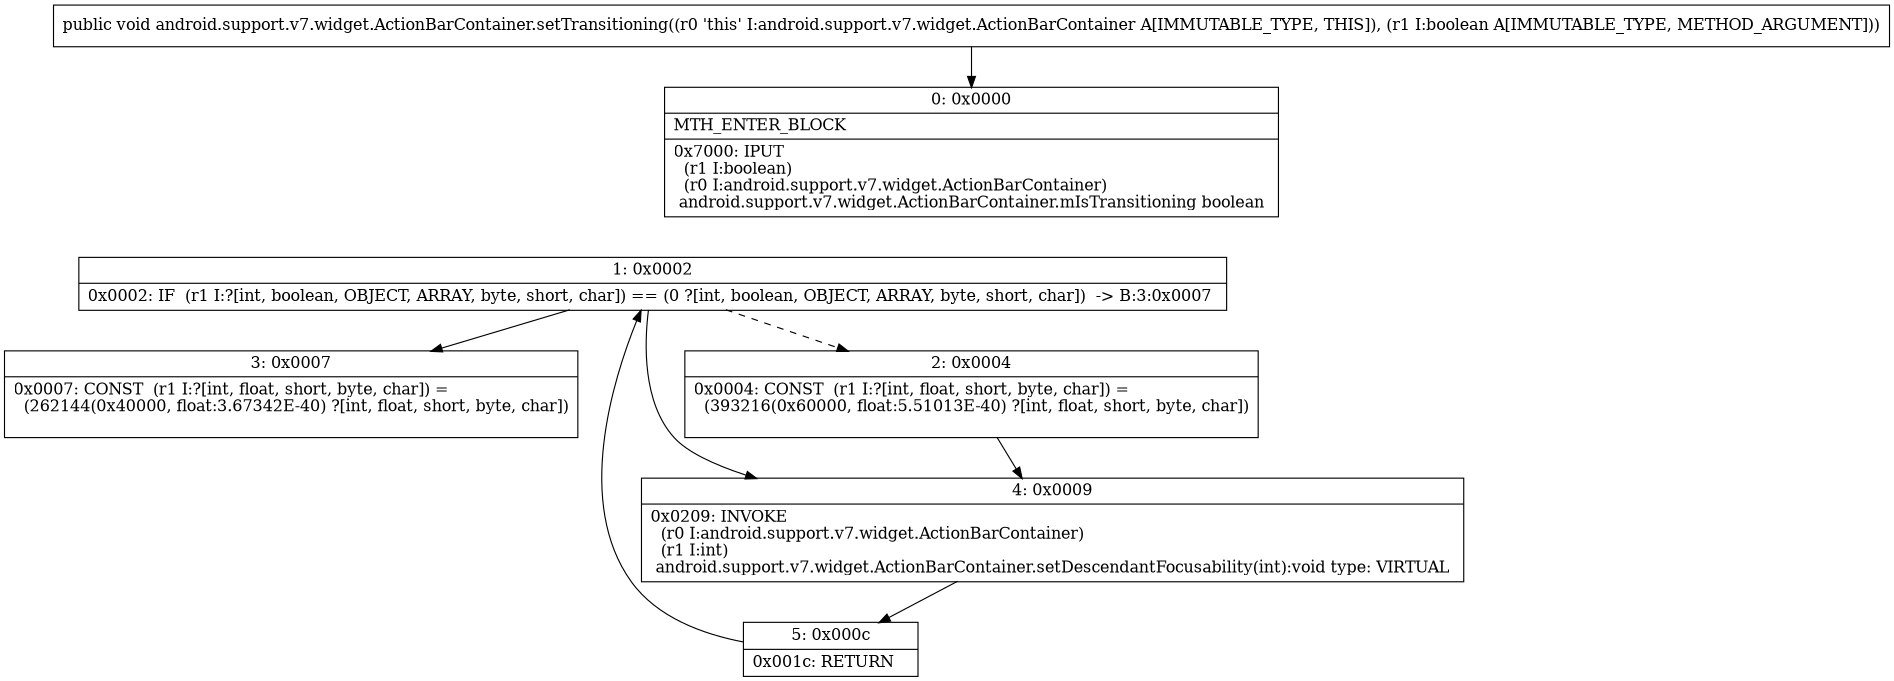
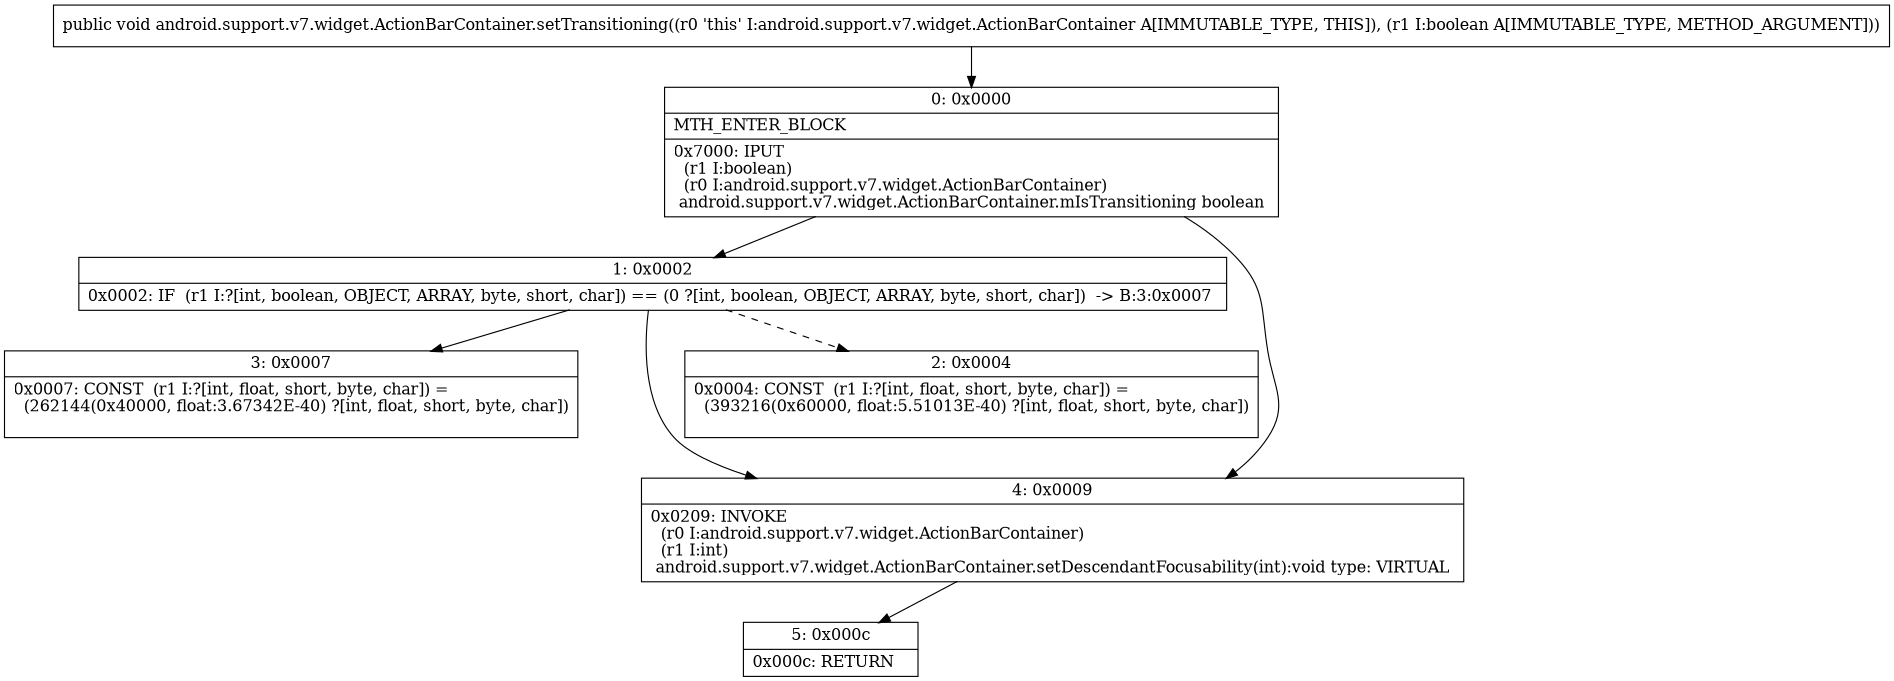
(1007, 453) -> (1266, 336)
(605, 517) -> (770, 235)
(831, 662) -> (831, 662)
